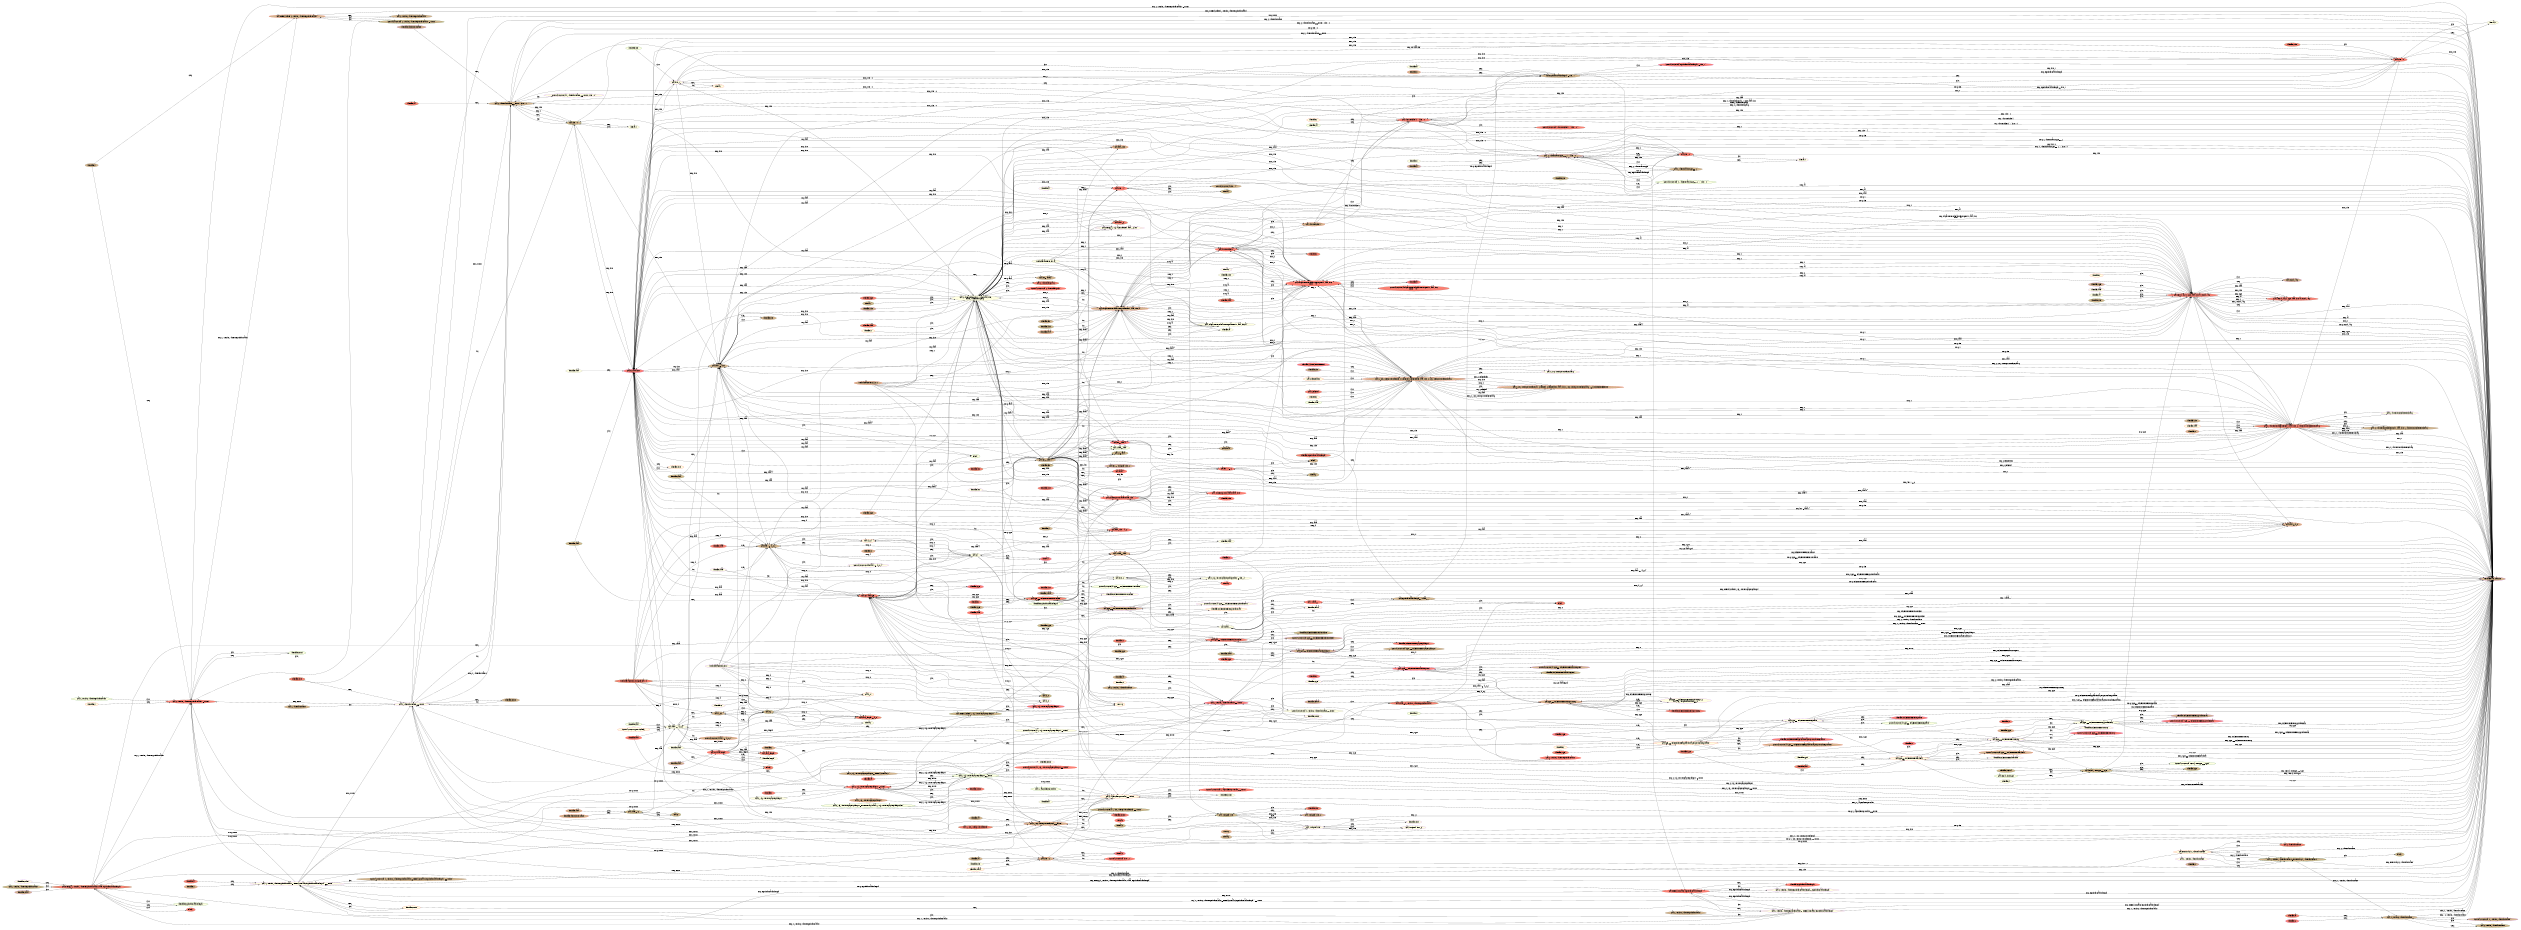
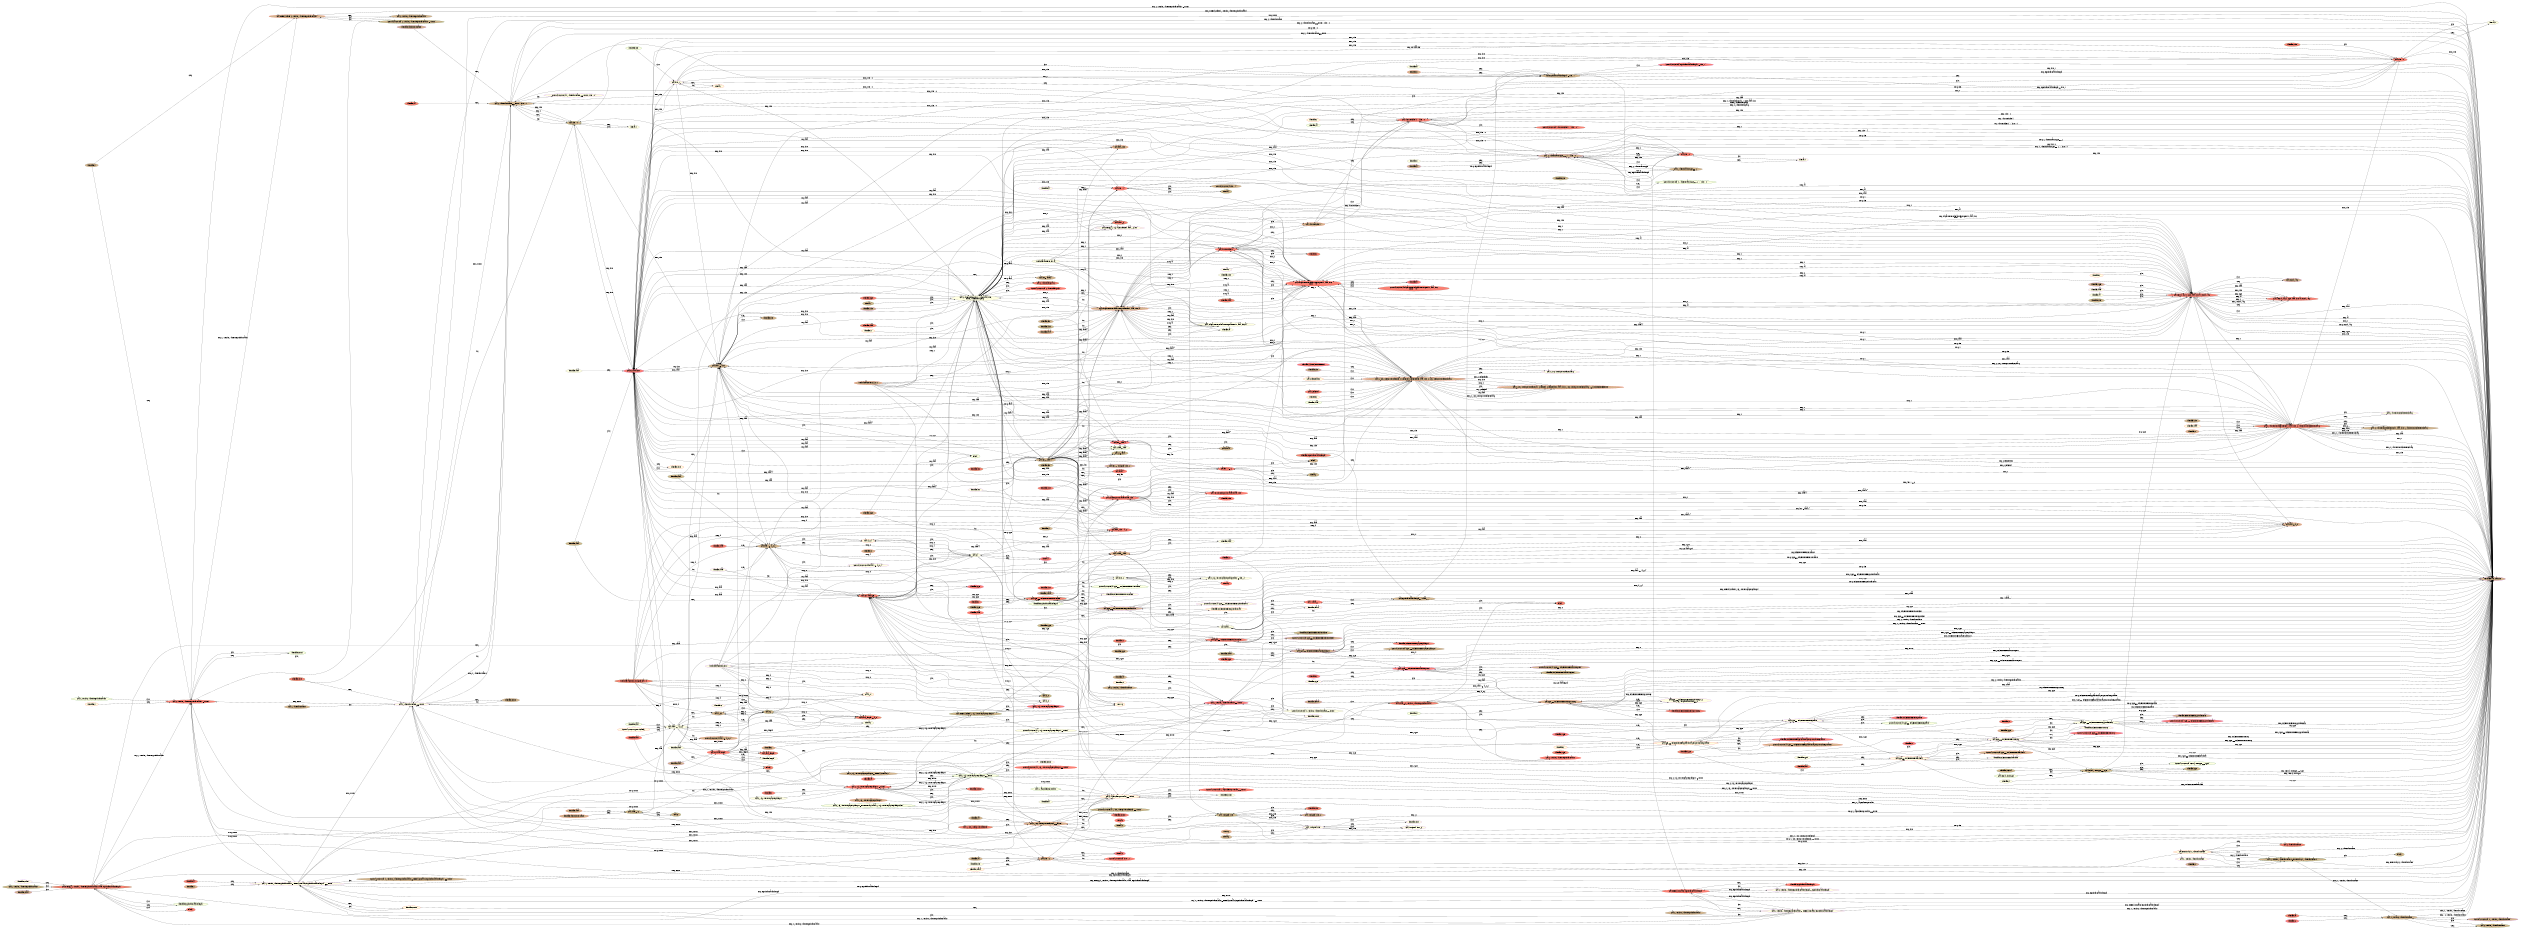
(1226, 493) -> (1226, 493)
(2192, 716) -> (2192, 716)
(2142, 722) -> (2142, 722)
